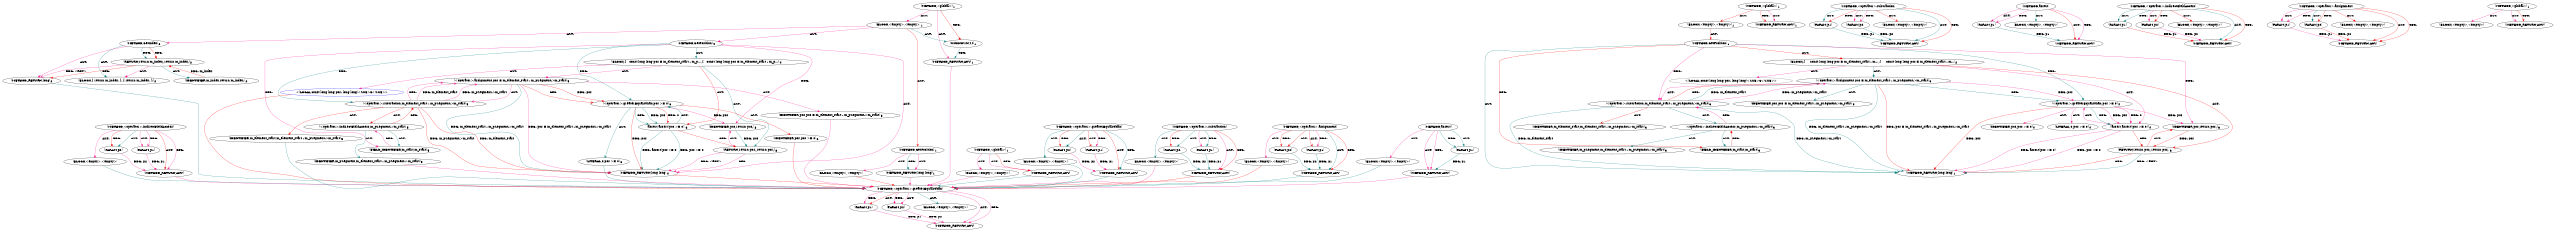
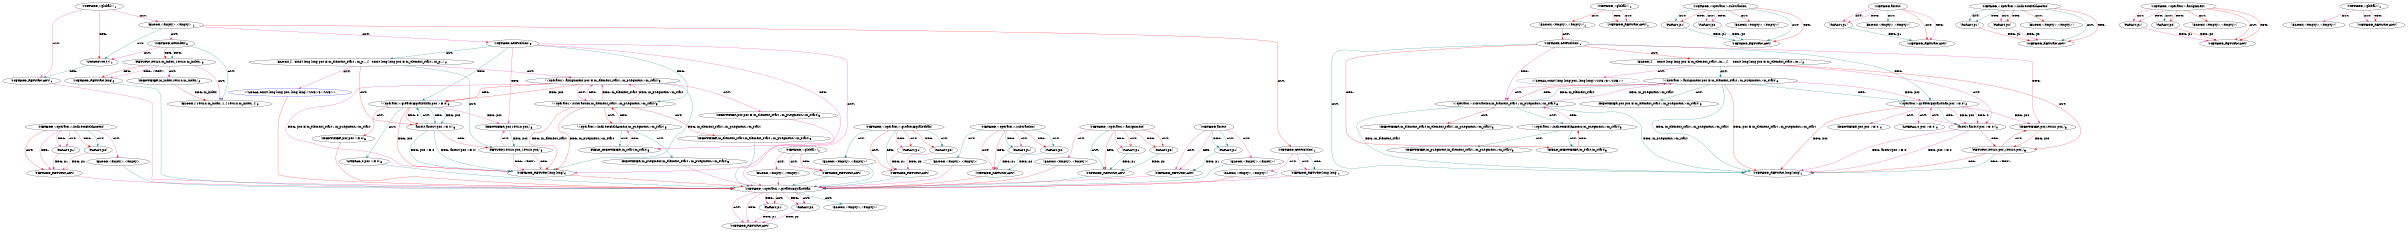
(82, 58) -> (137, 53)
(188, 72) -> (188, 93)
(174, 73) -> (169, 70)
